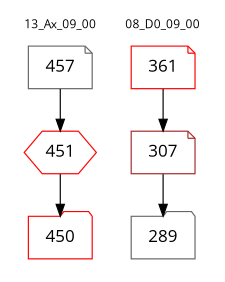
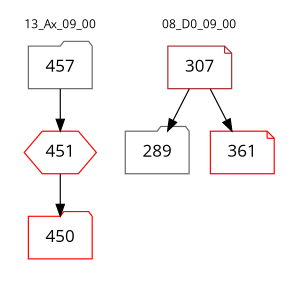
(60, 67) -> (60, 67)
(163, 104) -> (218, 105)
